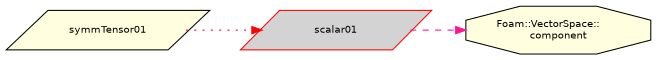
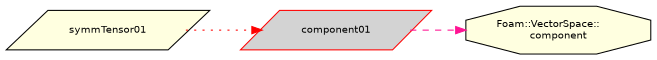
(336, 30) -> (336, 30)
